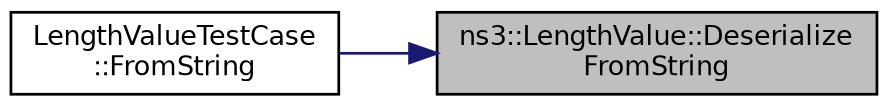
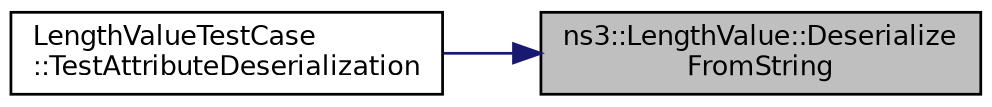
(175, 53) -> (227, 53)
